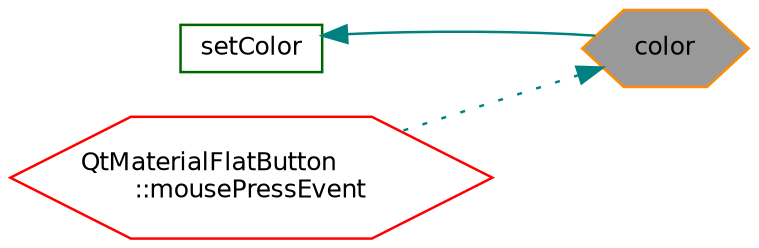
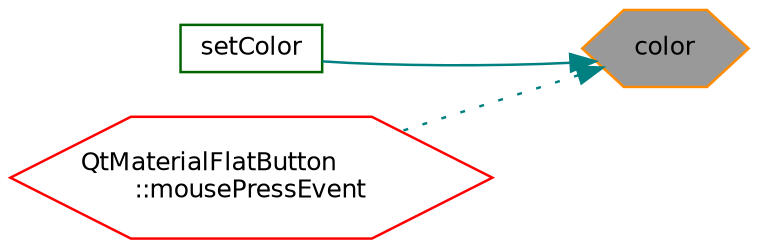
(472, 32) -> (446, 65)
